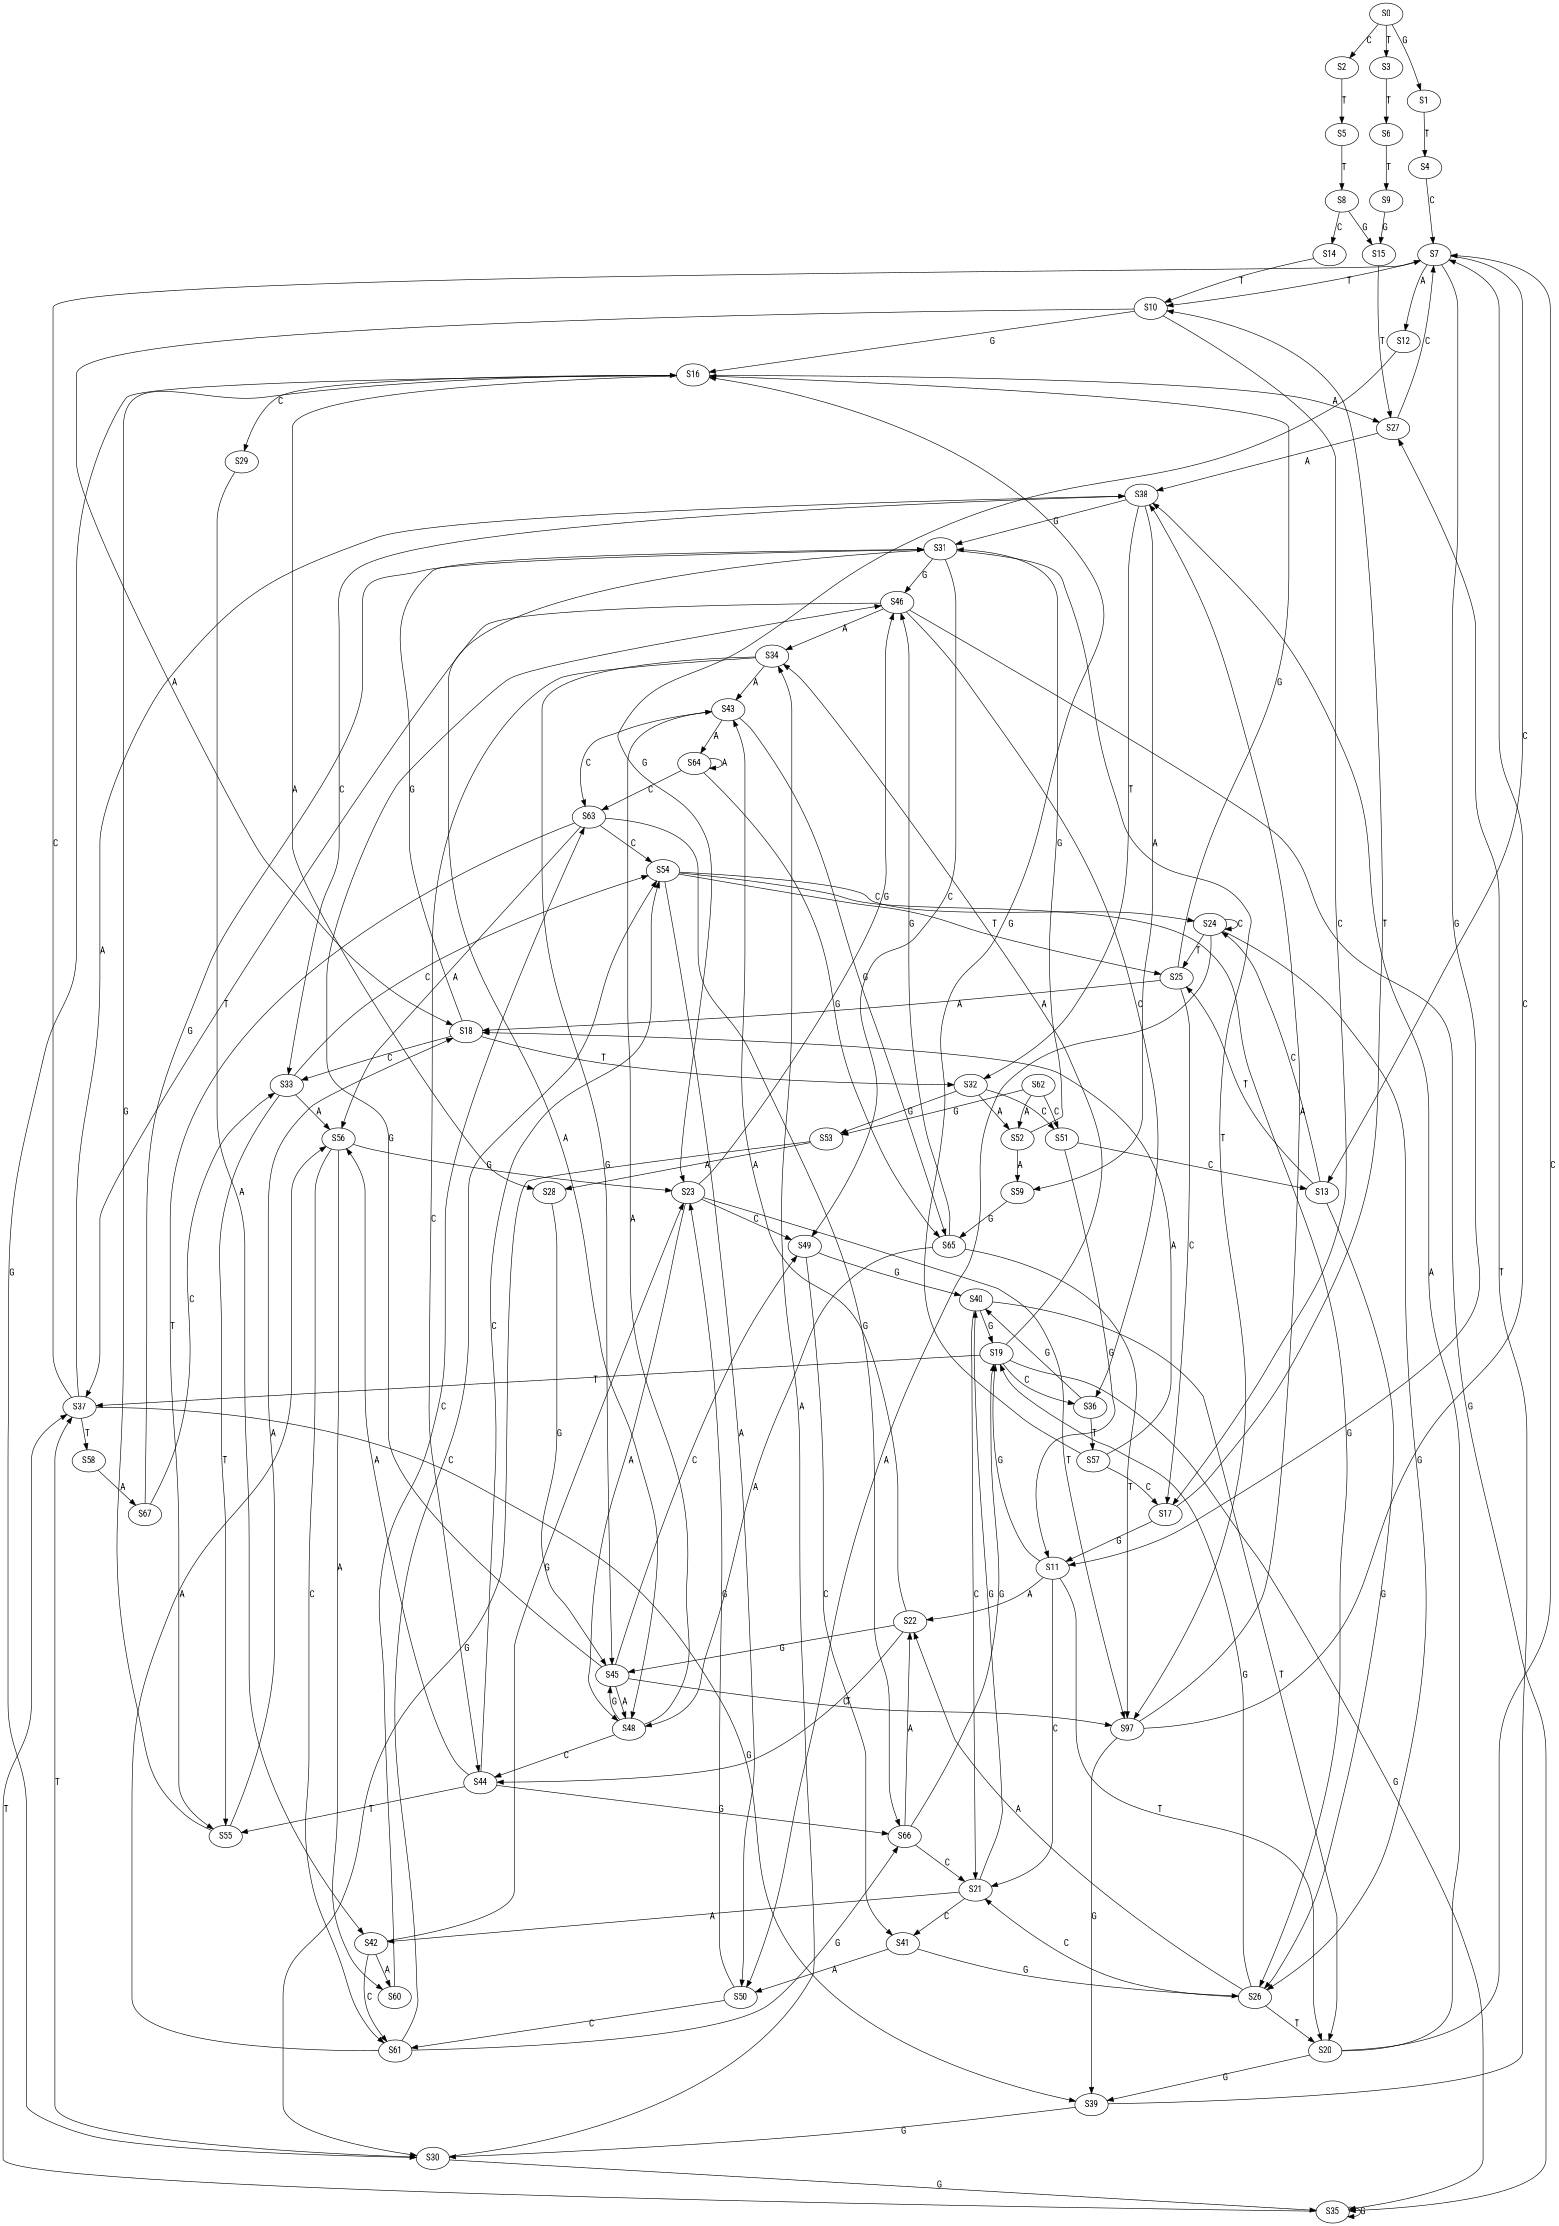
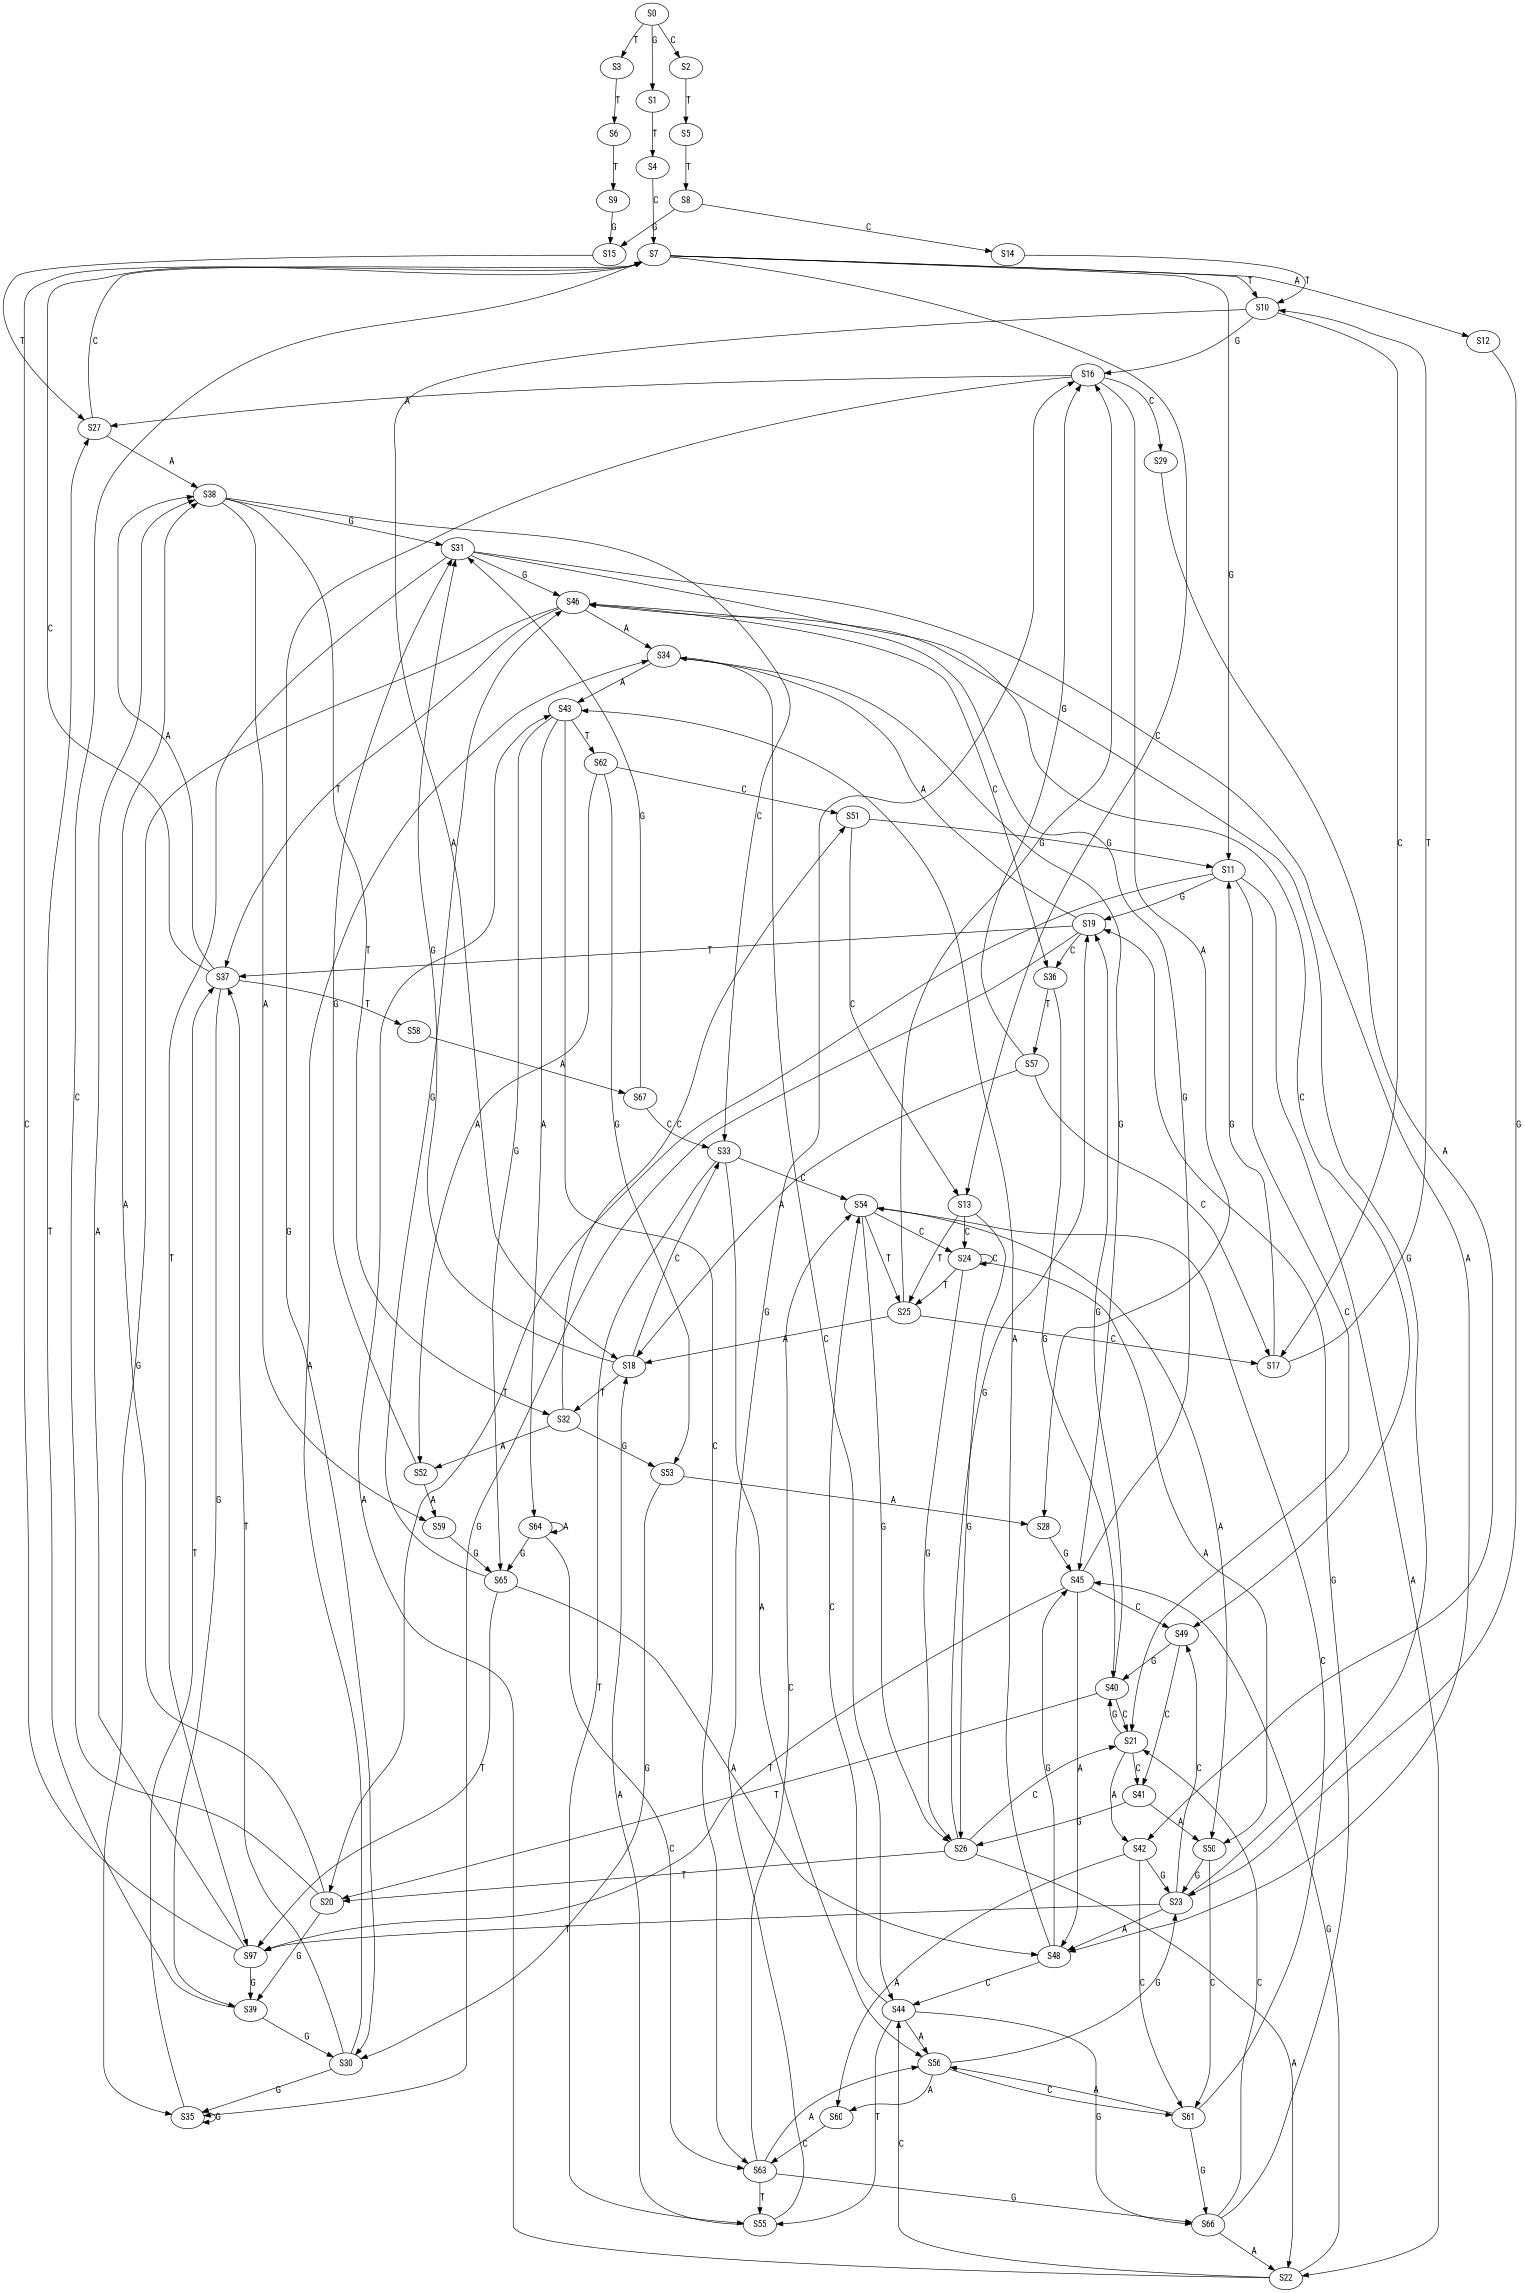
none -> (581, 734)
